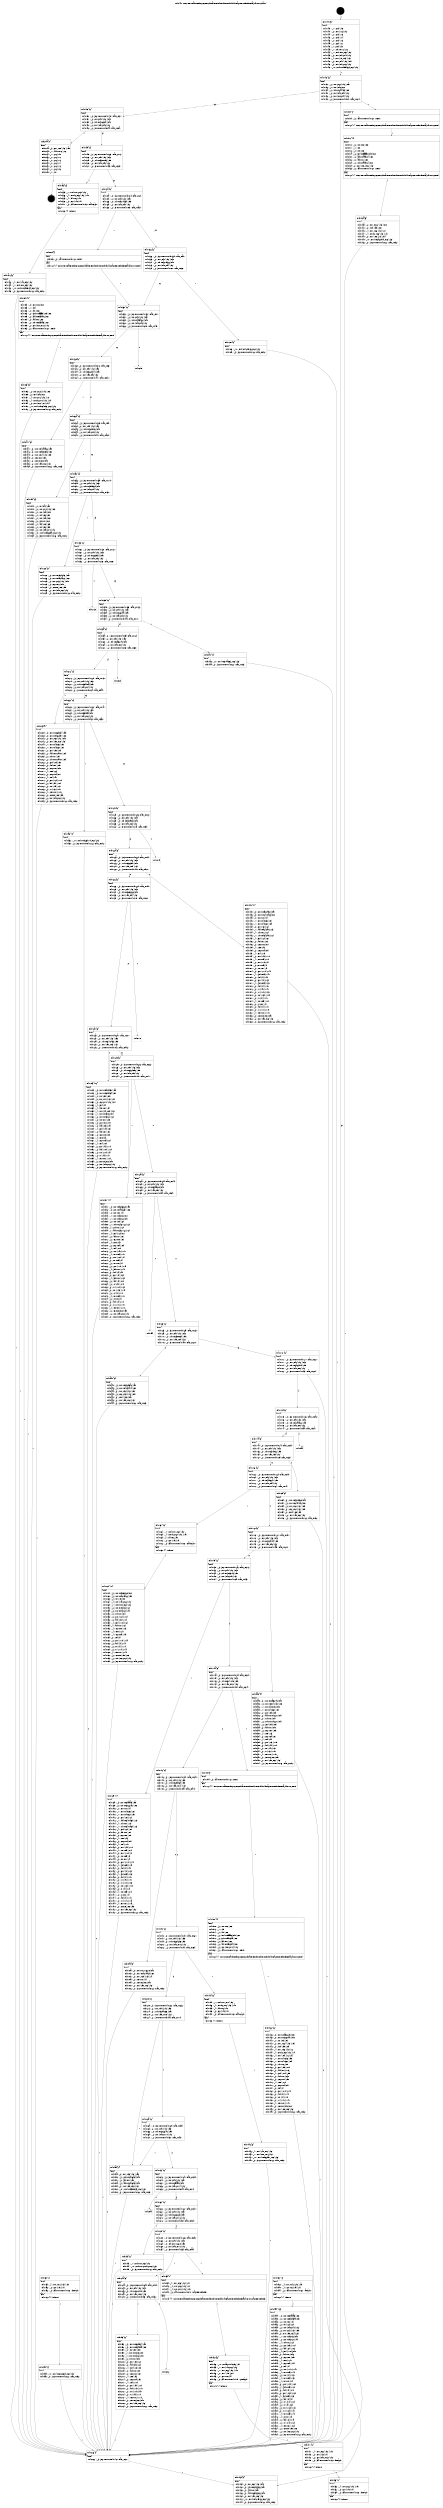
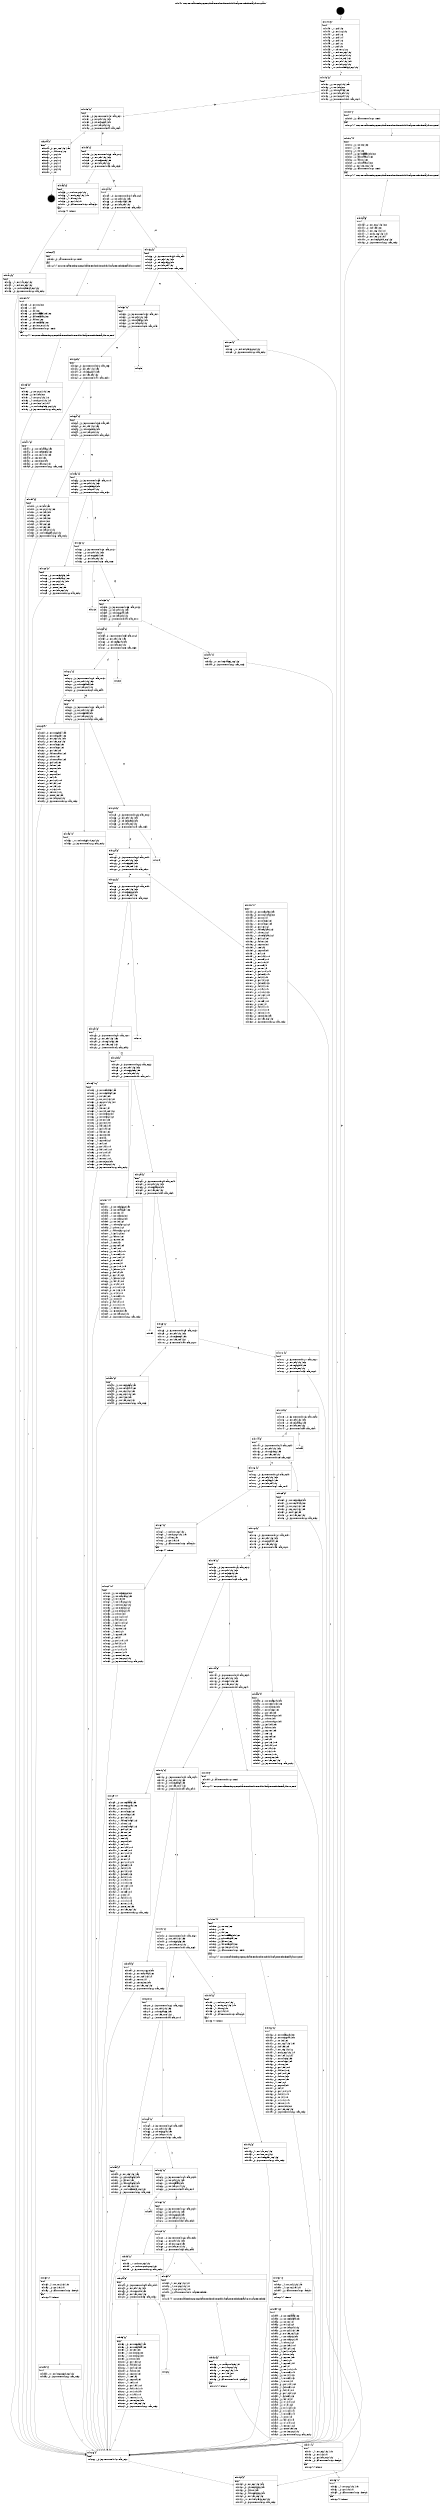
(115, 286) -> (83, 282)
